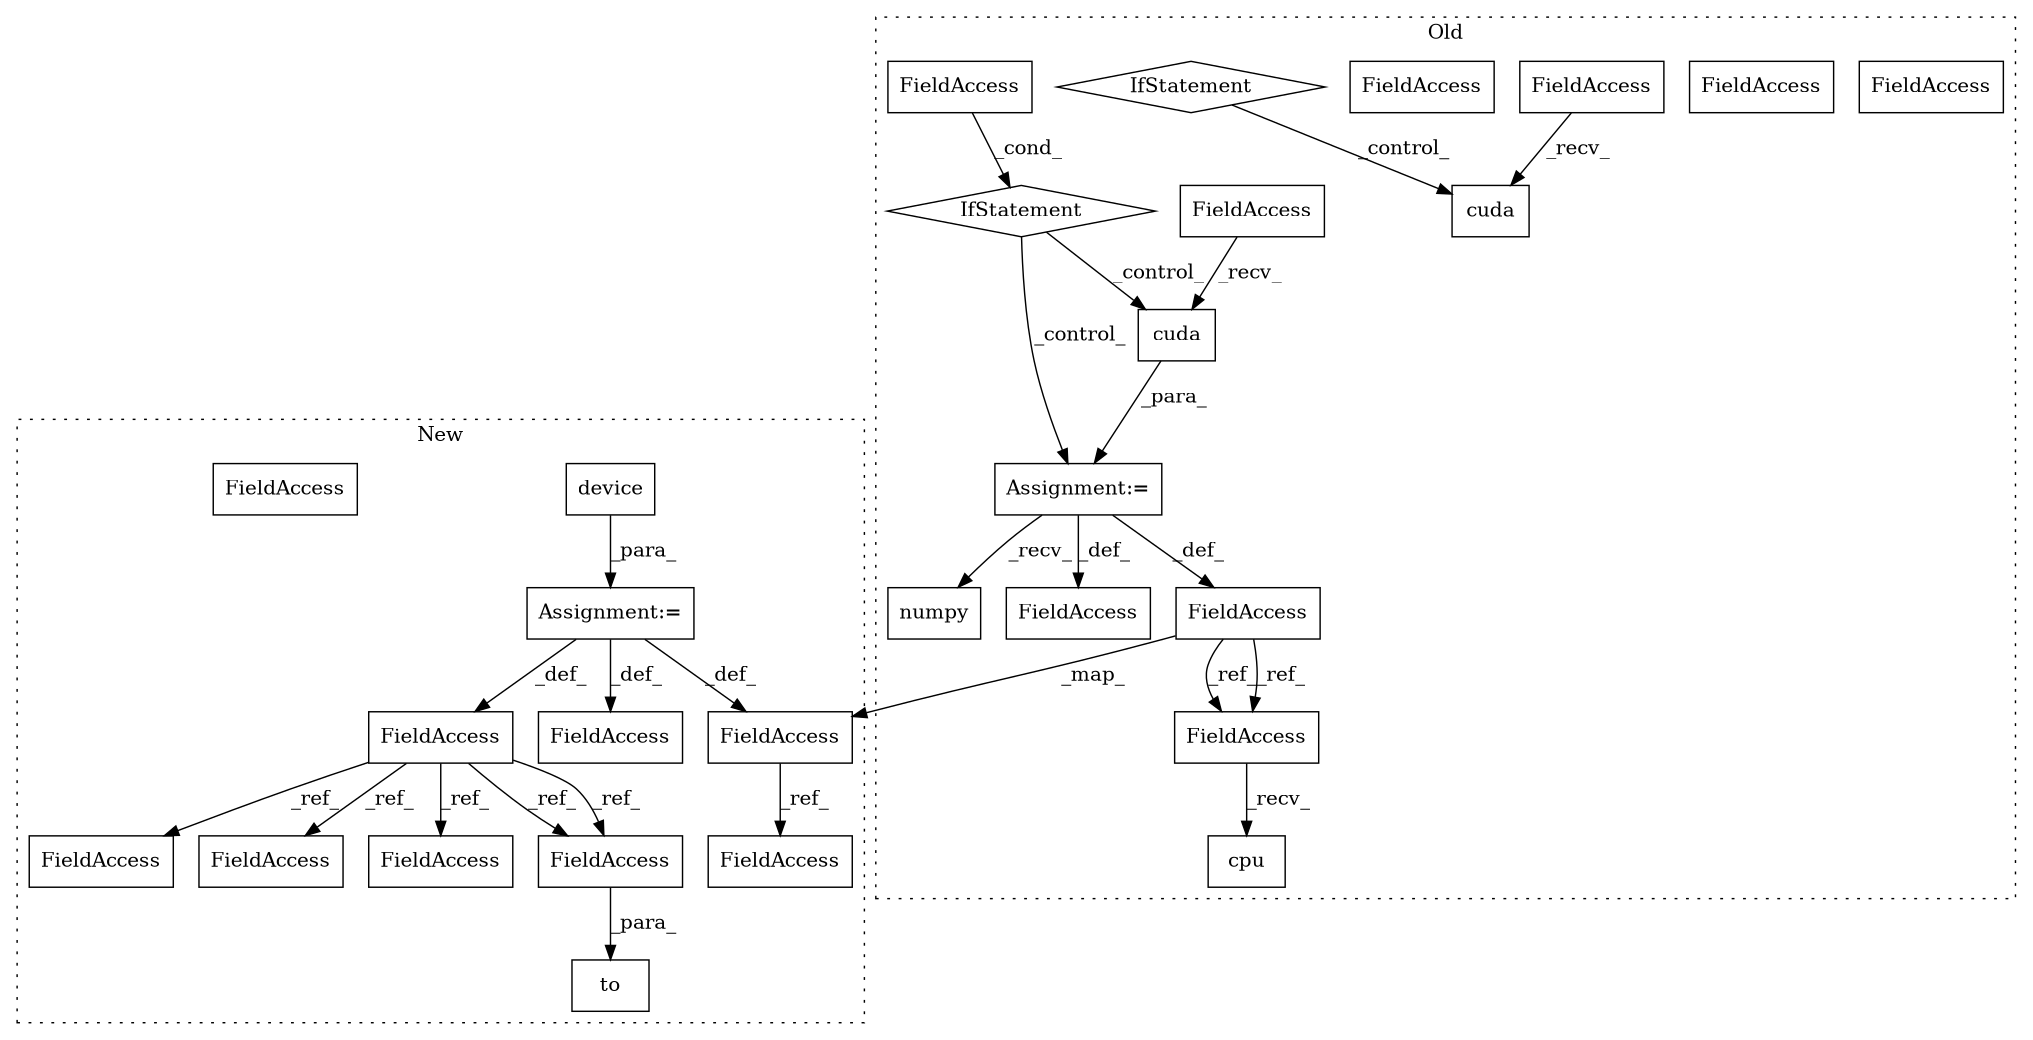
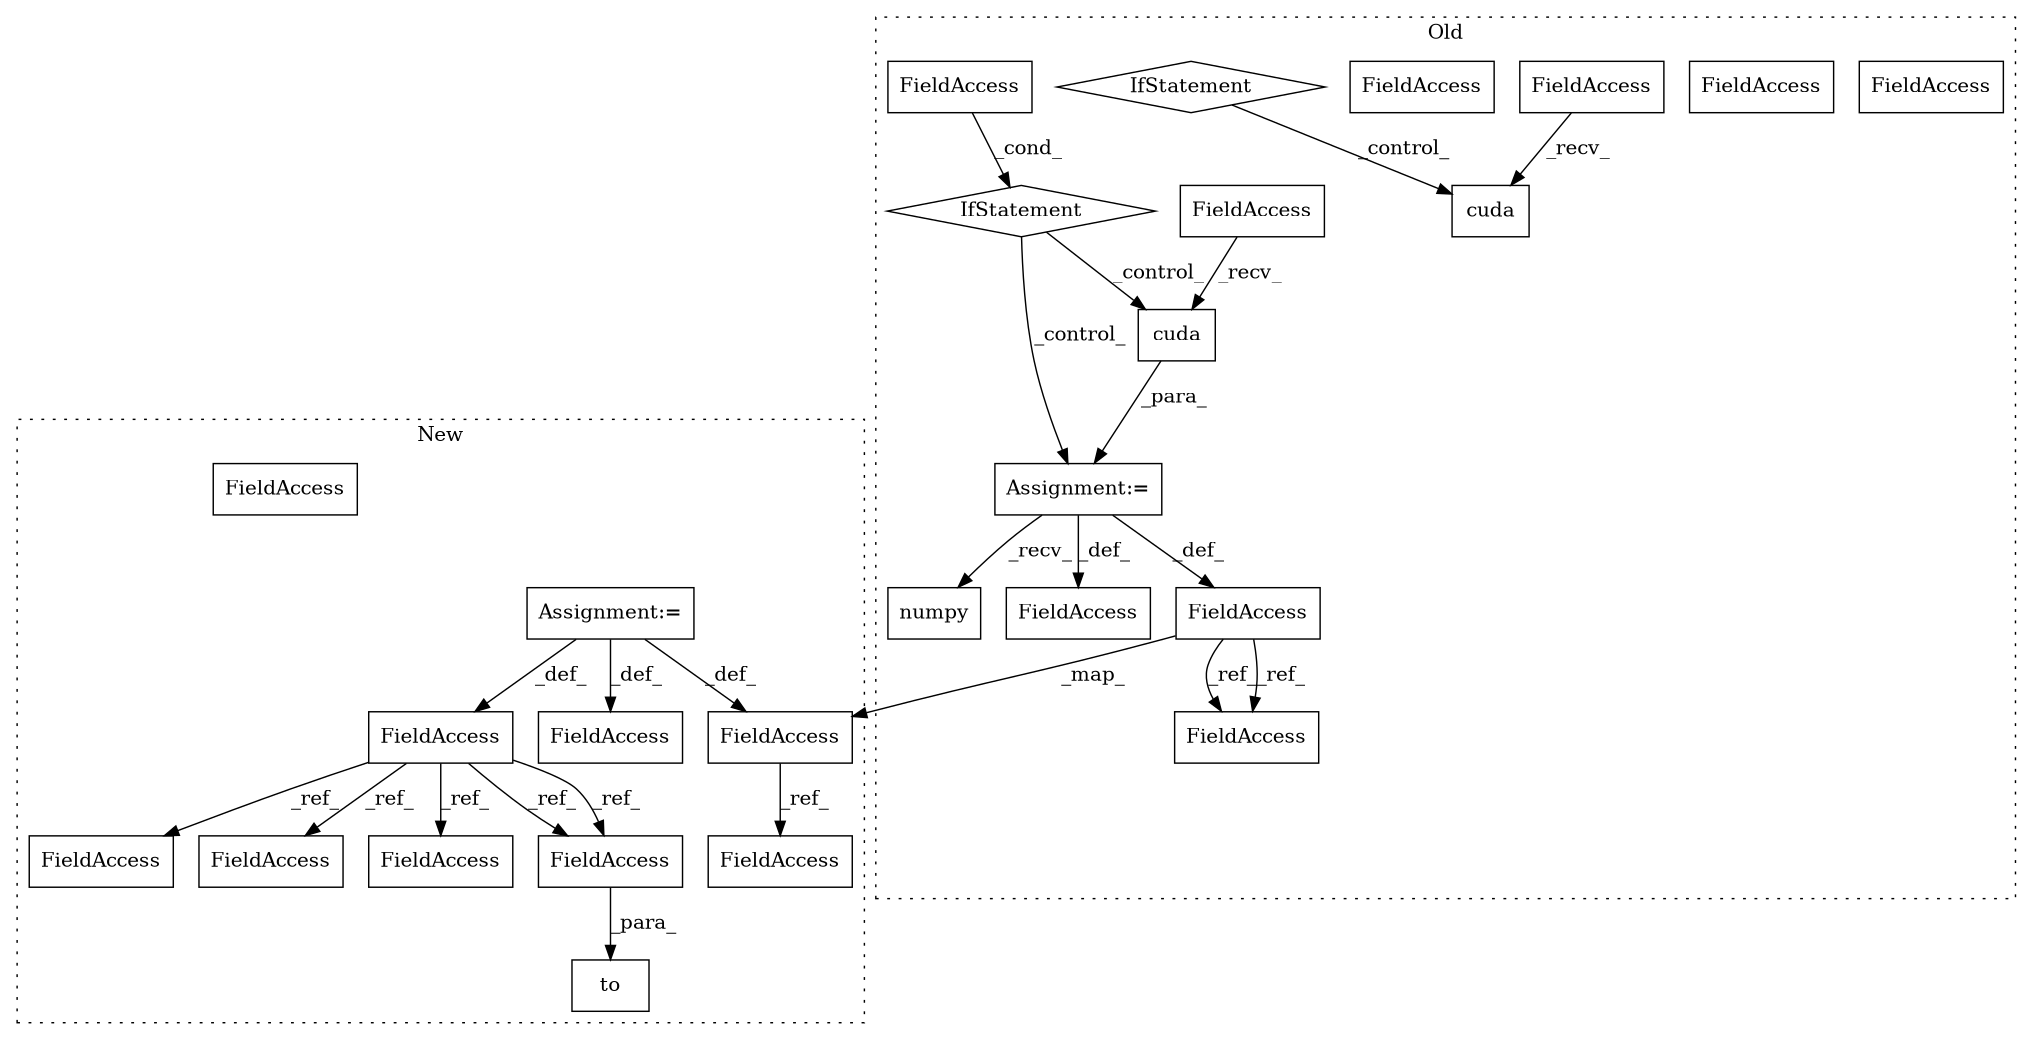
(610, 489) -> none
(1247, 862) -> none
